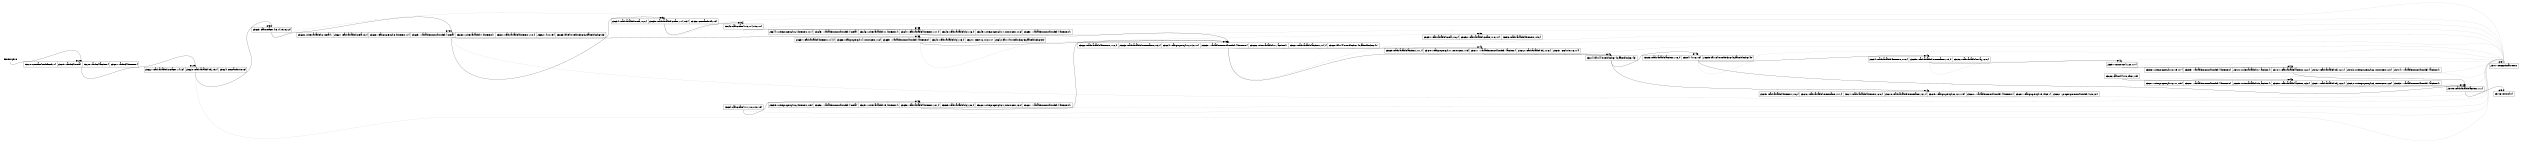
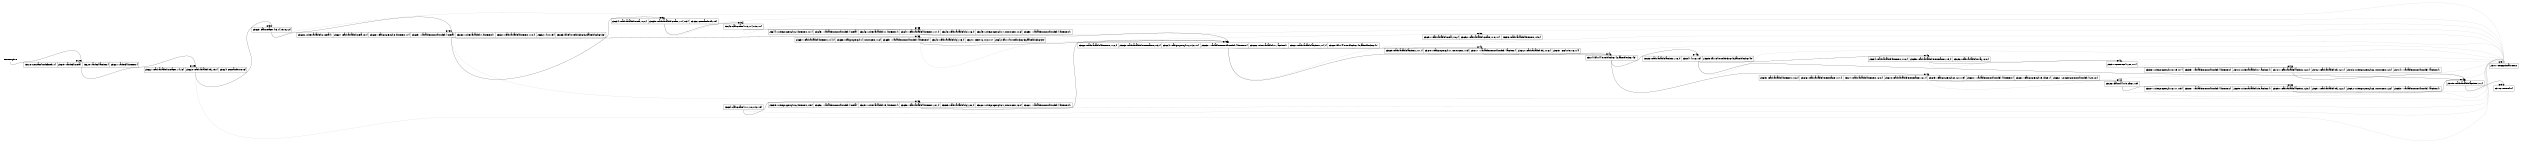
none -> (2025, 81)
